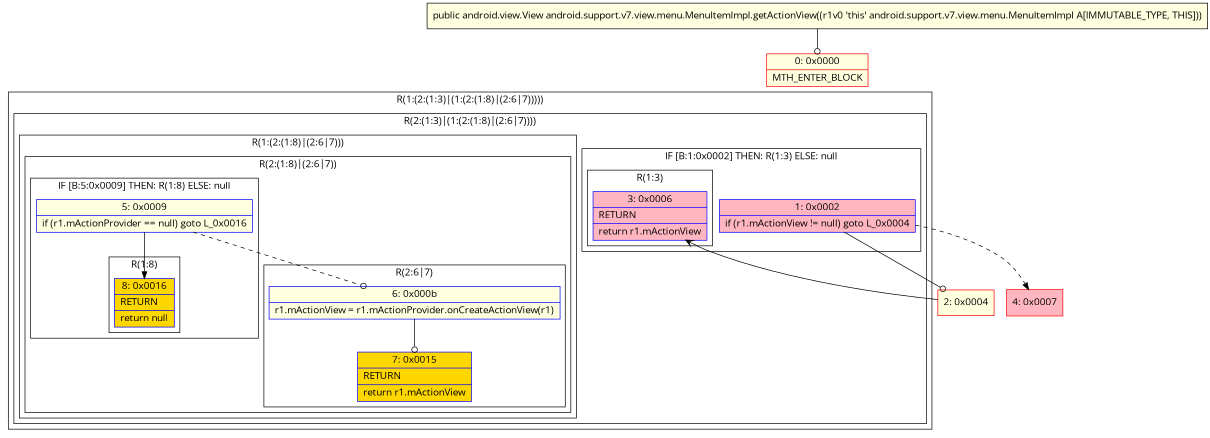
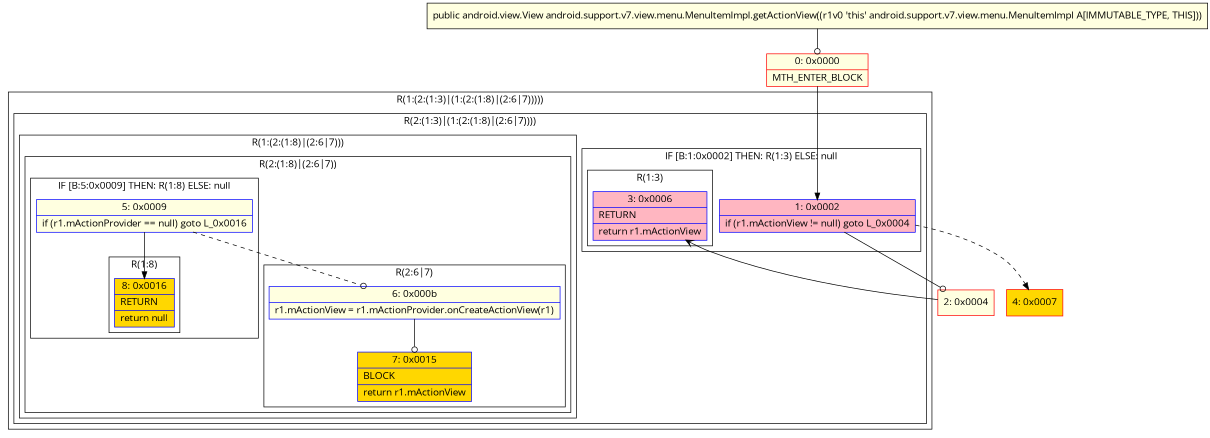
none -> (817, 140)
(1035, 303) -> (1035, 303)
(382, 376) -> (379, 376)
